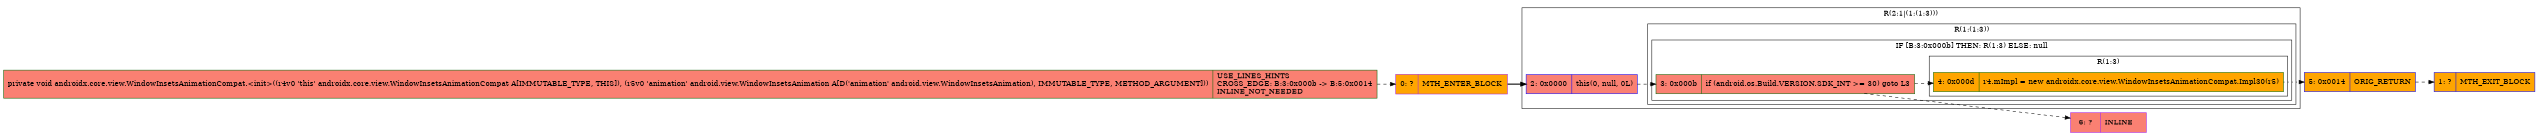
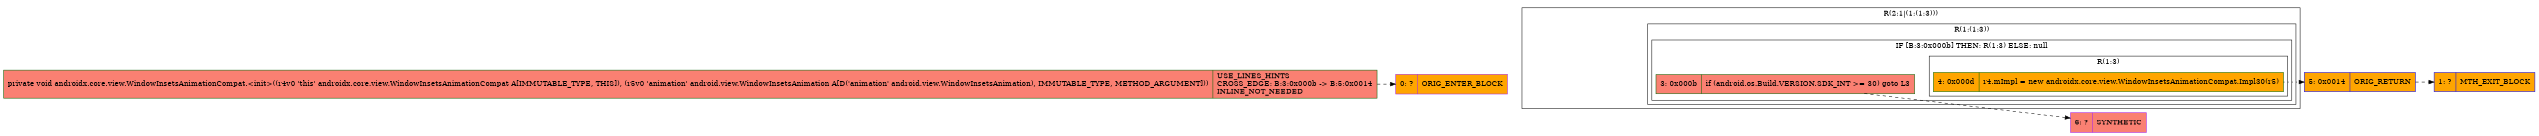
(1921, 83) -> none
(1462, 84) -> (1462, 84)
(1582, 84) -> none
(2119, 122) -> (2119, 122)
